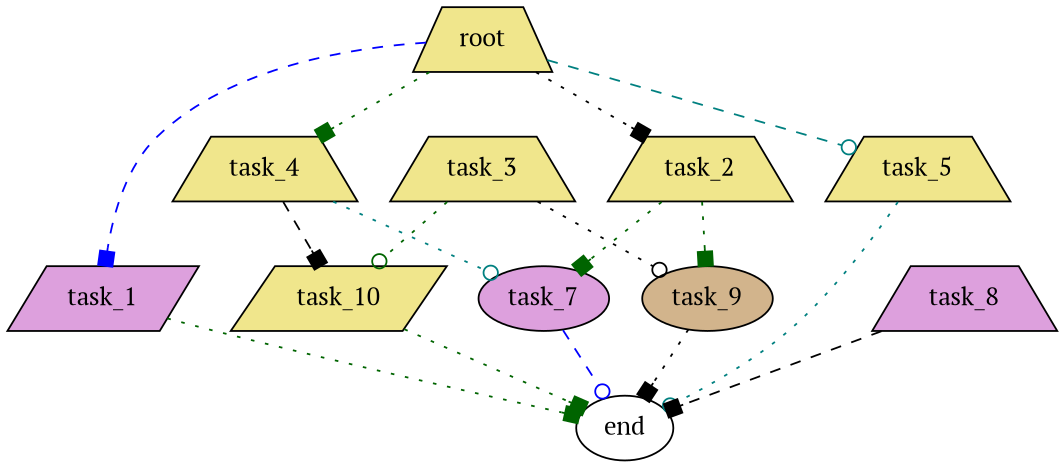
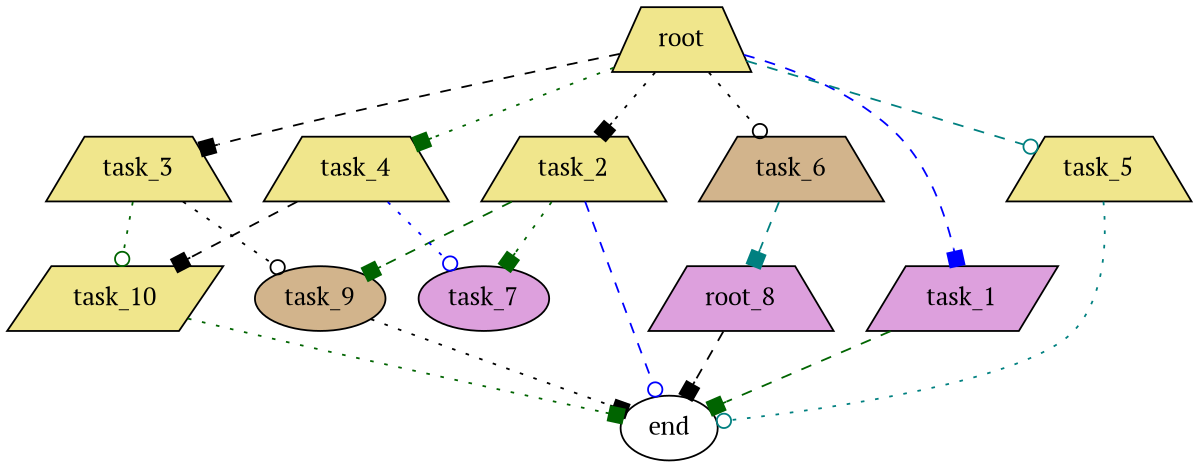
none -> (419, 97)
none -> (791, 169)
(703, 225) -> (446, 234)
(397, 231) -> (416, 230)
(965, 299) -> (741, 299)
(581, 358) -> (619, 292)
(364, 367) -> (809, 366)
